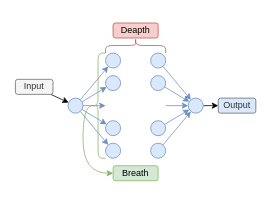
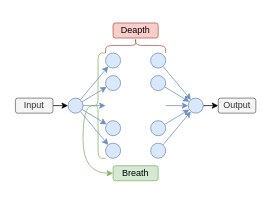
(34, 87) -> (34, 105)
(237, 105) -> (237, 105)
